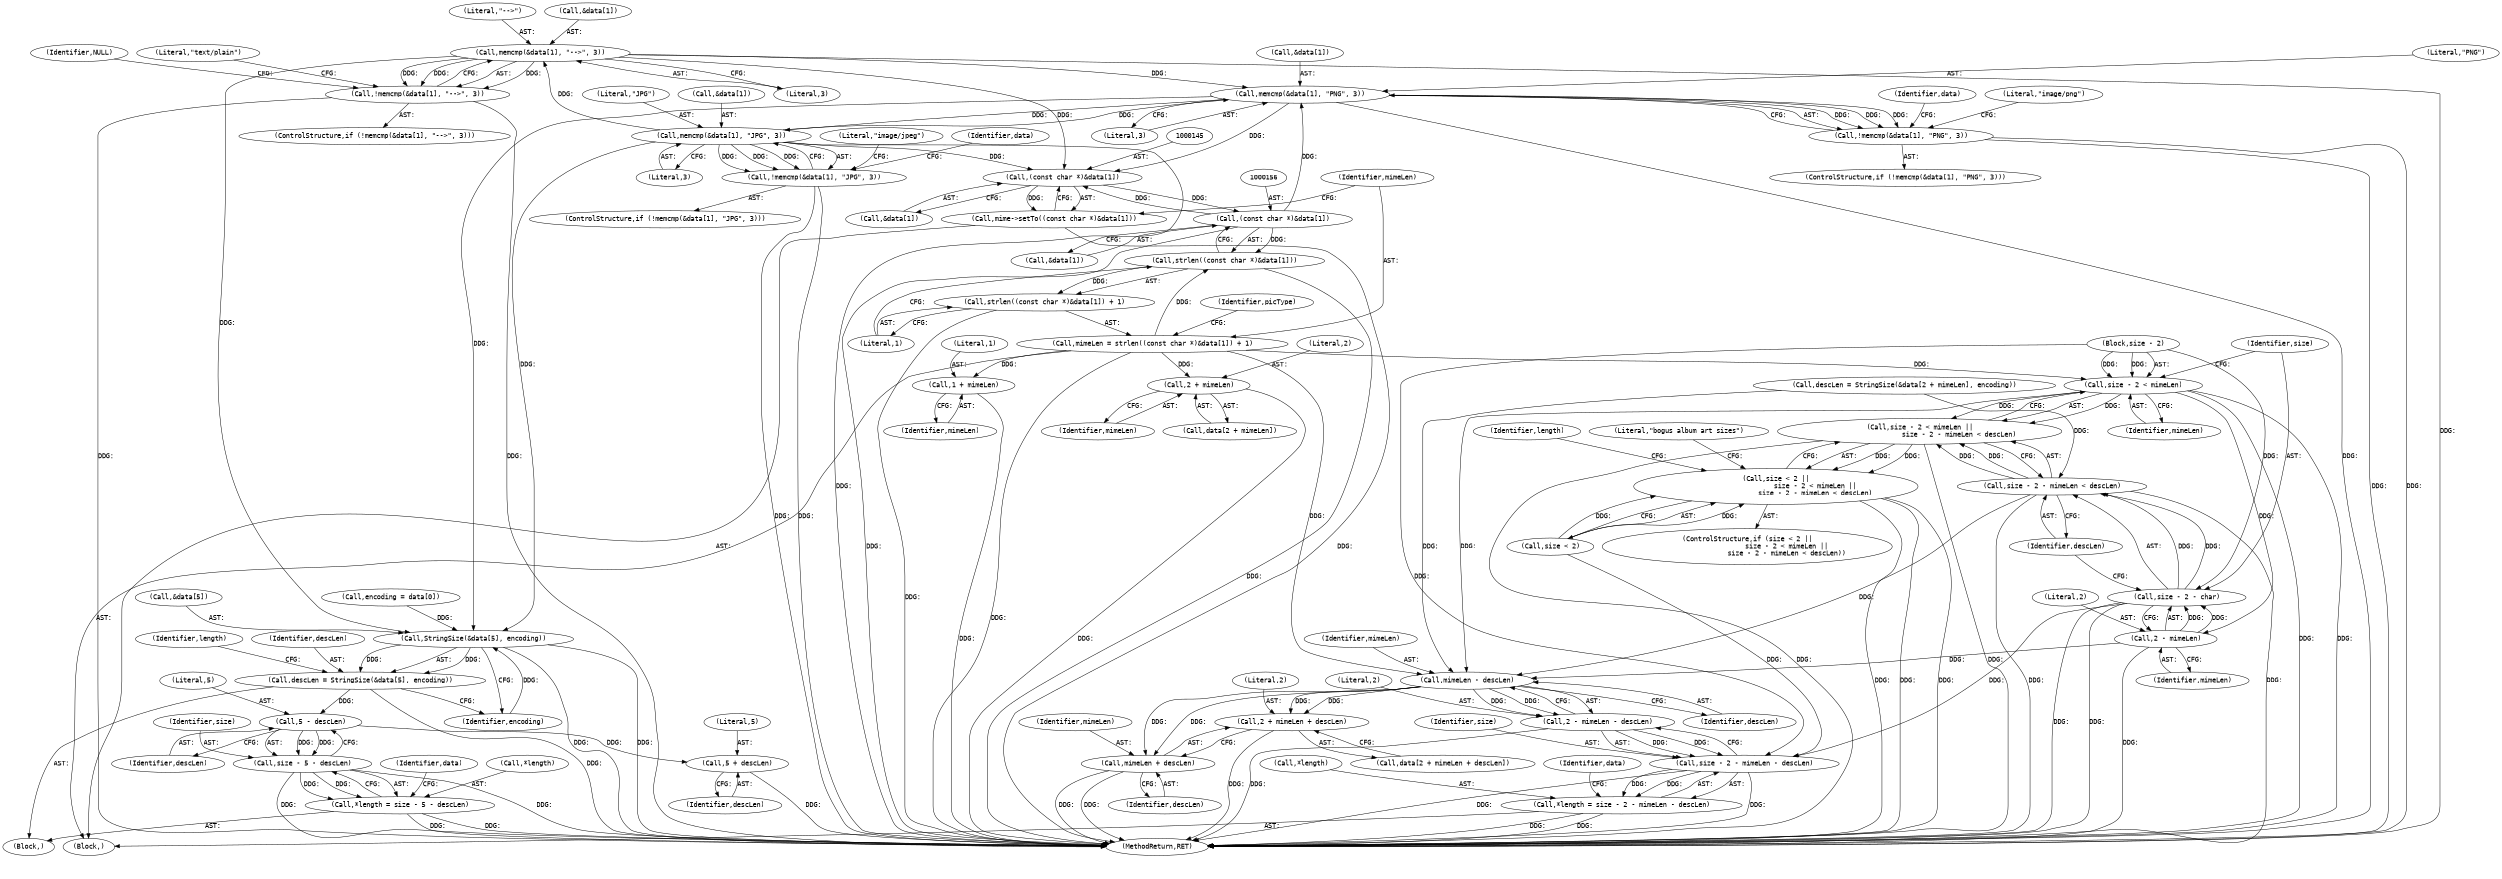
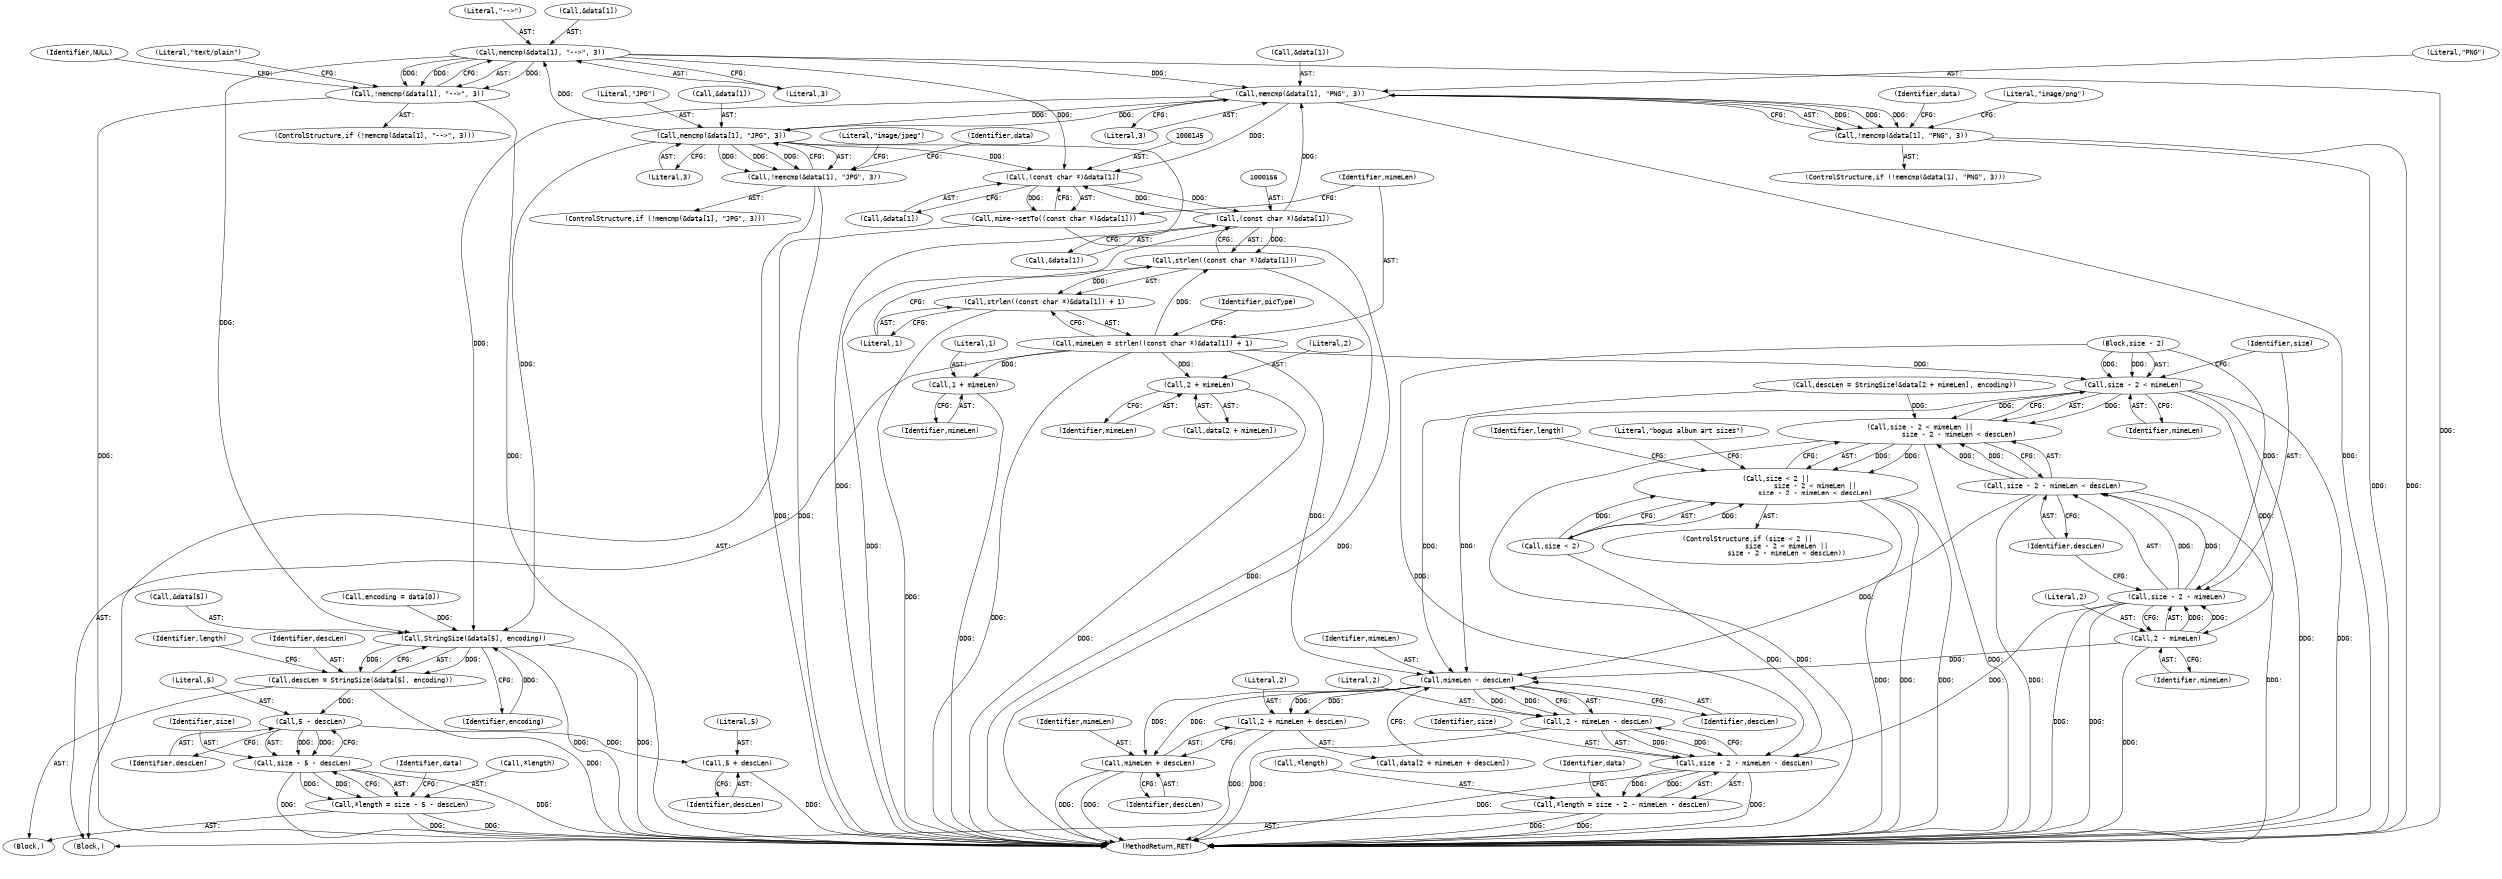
none -> (1073, 328)
(2025, 410) -> (1911, 404)
(2177, 597) -> (2177, 597)
(441, 699) -> (396, 657)
(1351, 744) -> (1388, 722)
